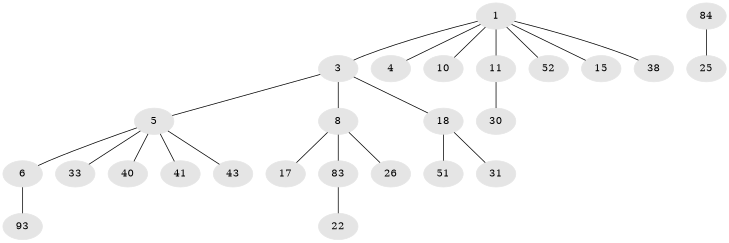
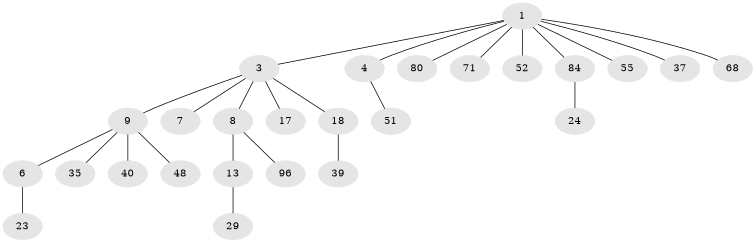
none -> (549, 42)
(443, 69) -> (417, 69)
(496, 69) -> (470, 69)
(601, 69) -> (628, 69)
(654, 69) -> (733, 69)
none -> (680, 69)
(706, 69) -> (575, 121)
(154, 121) -> (128, 121)
none -> (180, 121)
(496, 121) -> none
(312, 147) -> (273, 95)
(443, 148) -> (378, 95)
(75, 174) -> (75, 174)
(180, 174) -> (180, 174)
(233, 174) -> none
(338, 174) -> (233, 174)
(391, 174) -> (286, 174)
(496, 174) -> (338, 174)
(23, 226) -> (23, 226)
(338, 226) -> (233, 226)
